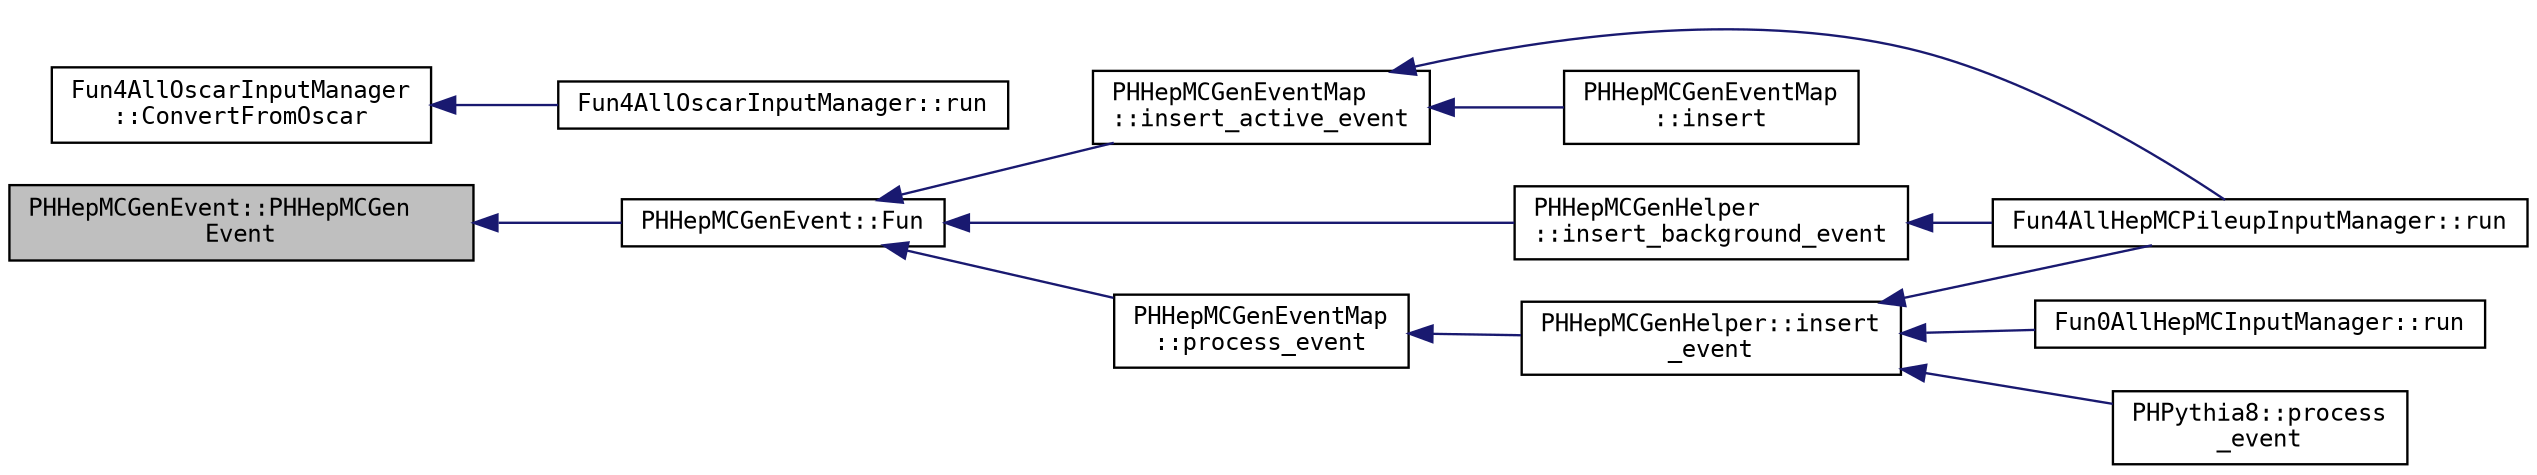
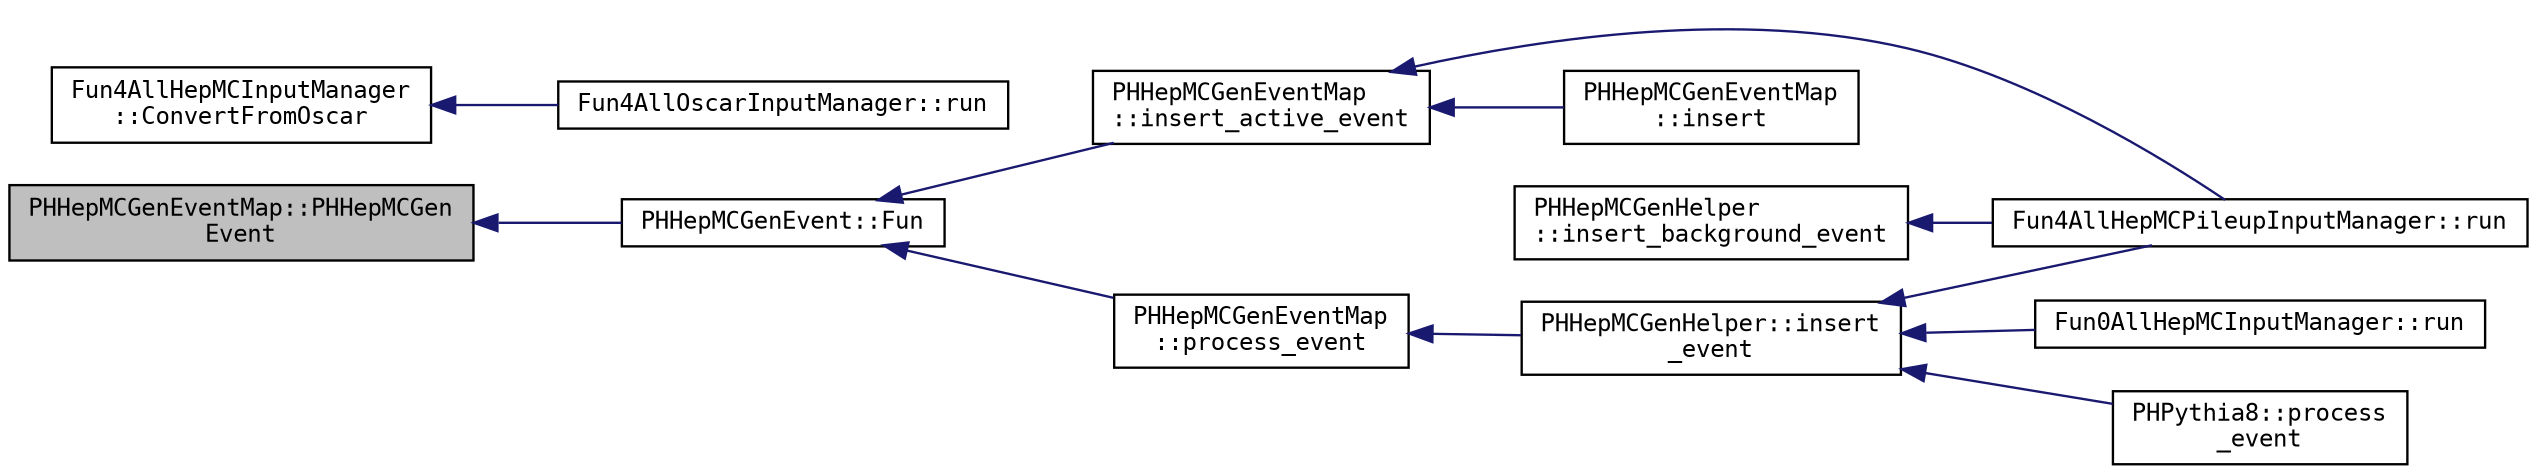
(241, 105) -> (241, 105)
(241, 223) -> (241, 223)
(1242, 223) -> none
